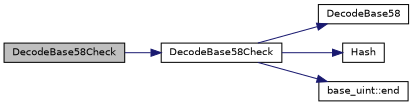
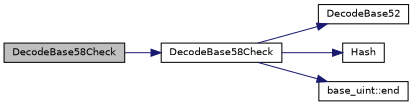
(363, 14) -> (363, 14)
